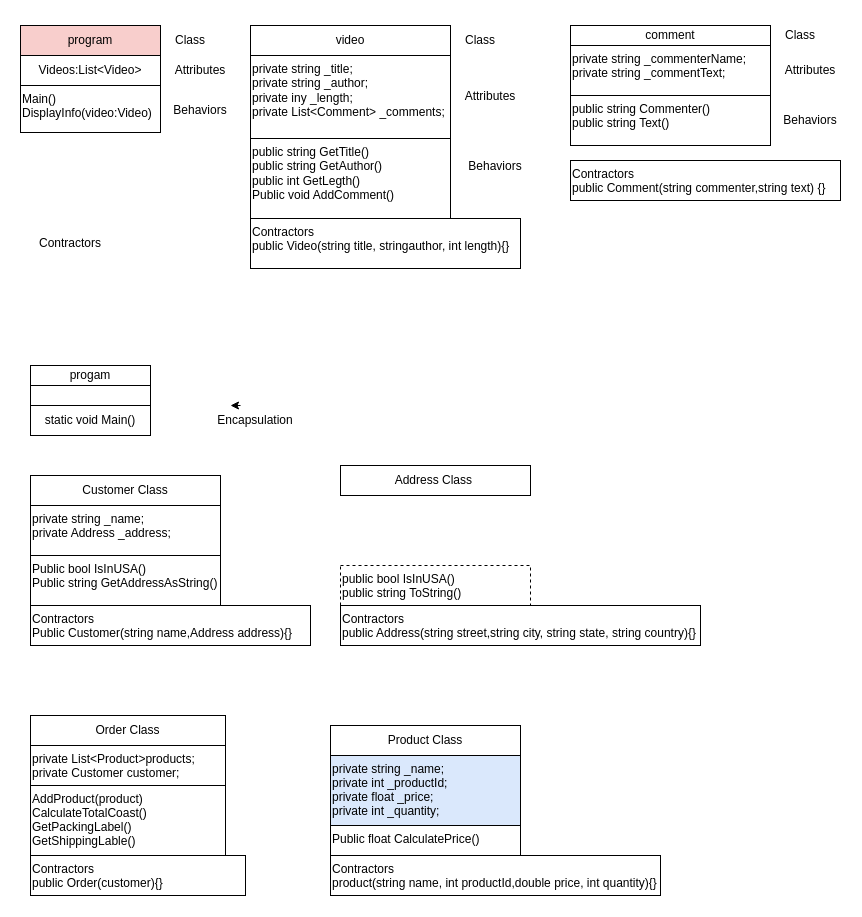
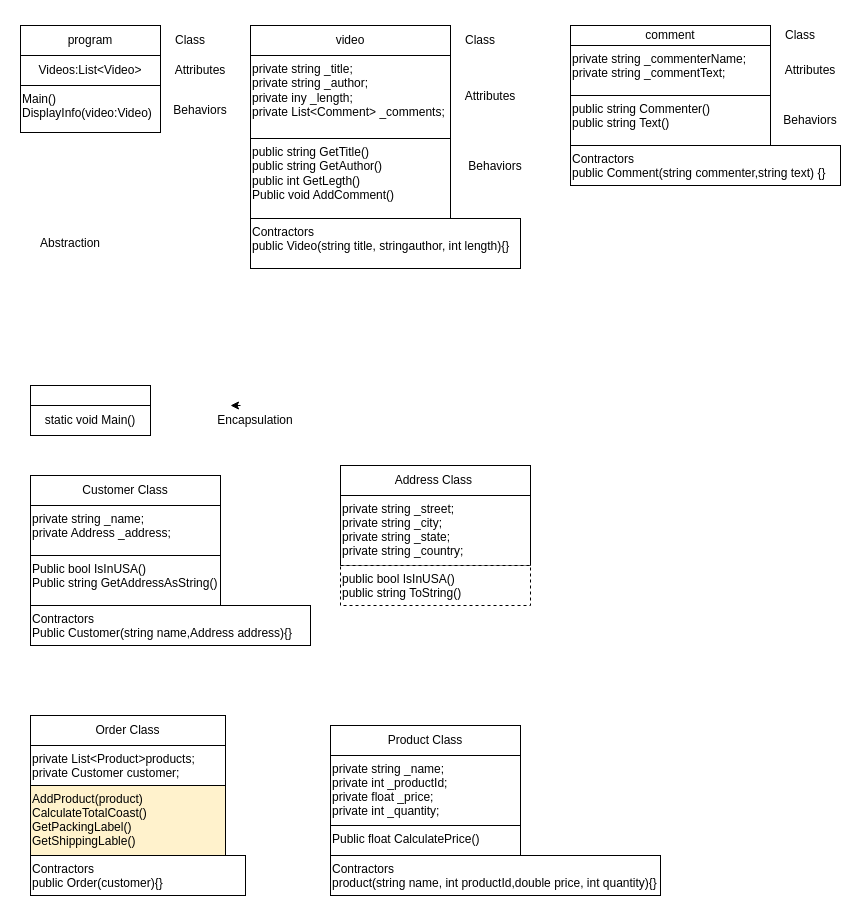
(91, 41) -> (91, 41)
(706, 181) -> (706, 166)
(71, 244) -> (71, 244)
(91, 376) -> none
none -> (436, 531)
(521, 626) -> none
(426, 791) -> (426, 791)
(128, 821) -> (128, 821)
